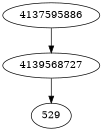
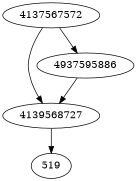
none -> (51, 15)
(51, 15) -> (85, 66)
(51, 116) -> (51, 166)
